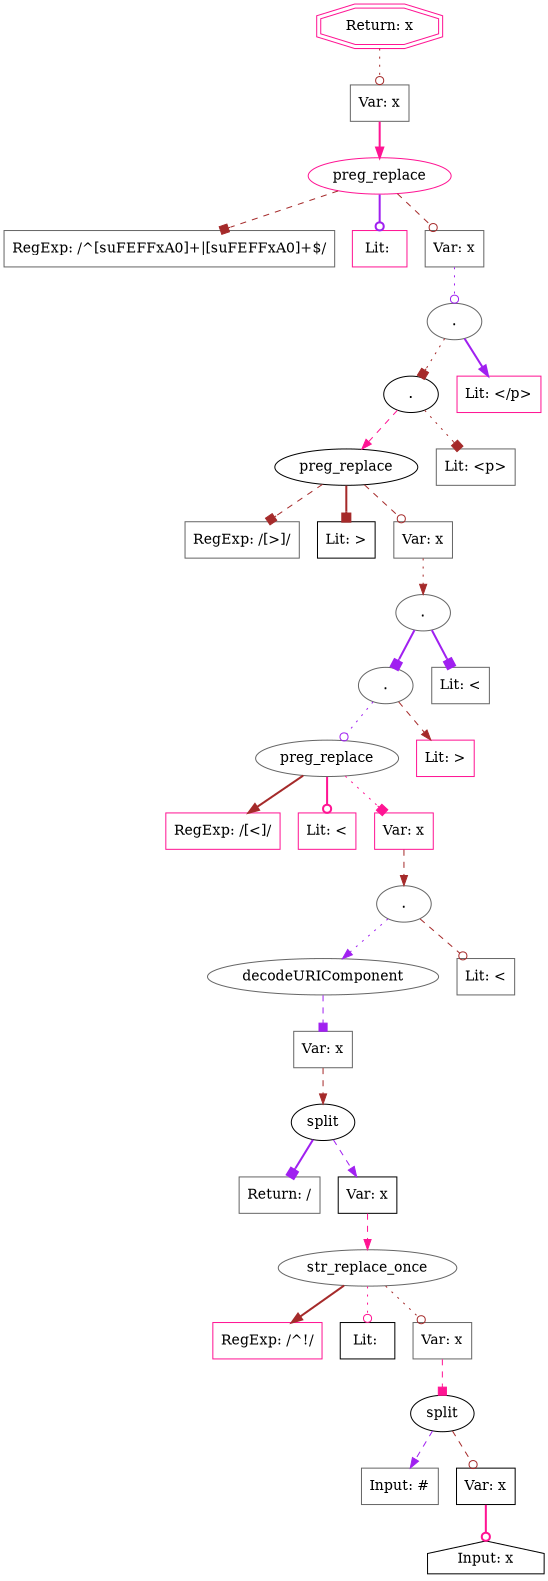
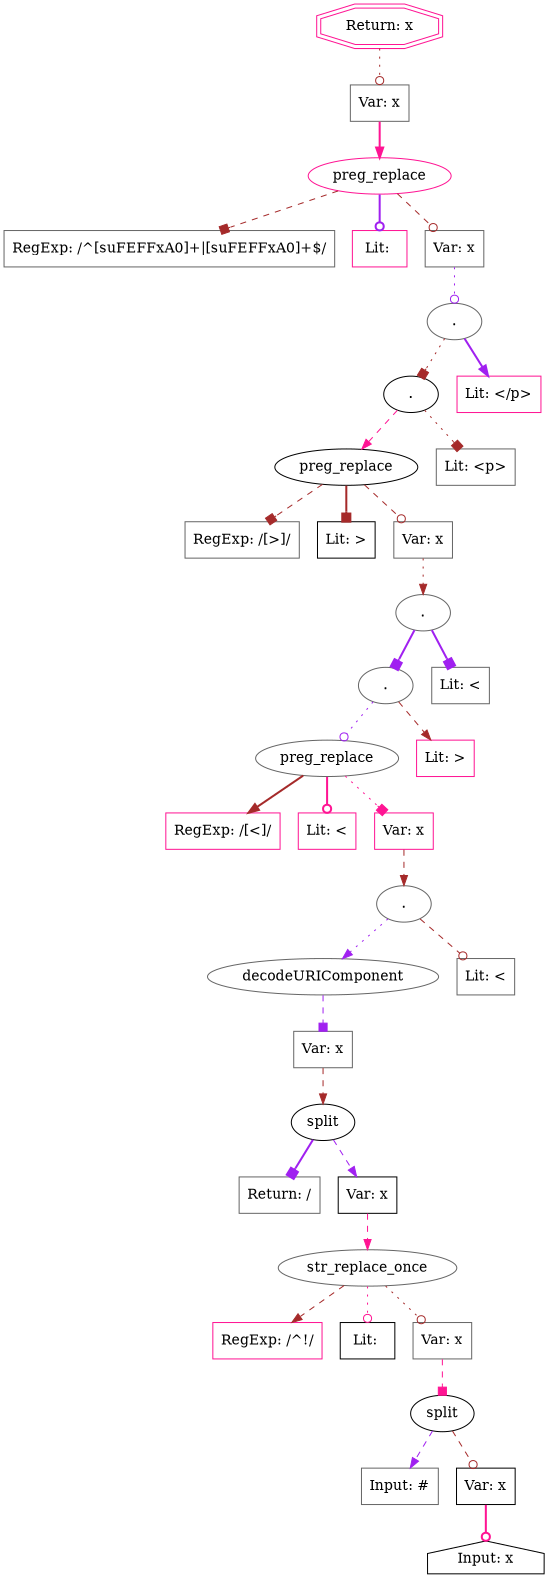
(322, 1301) -> (322, 1301)
